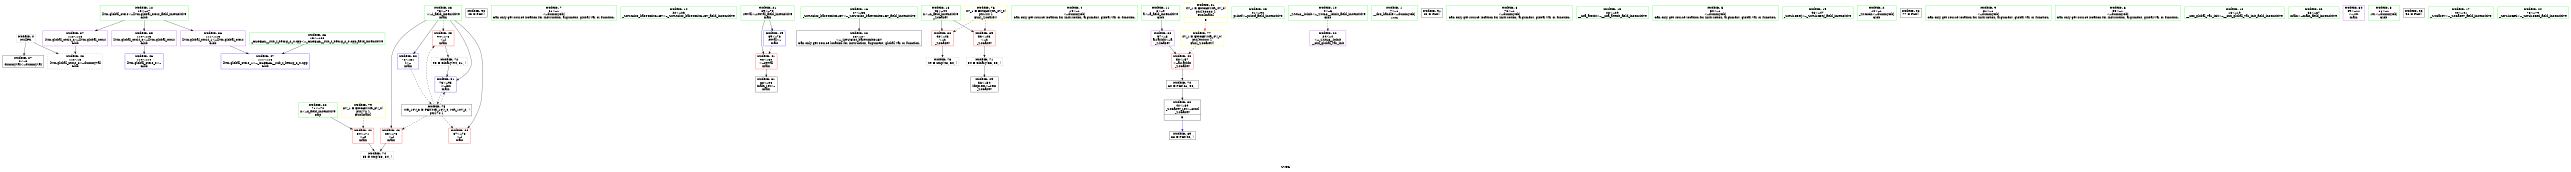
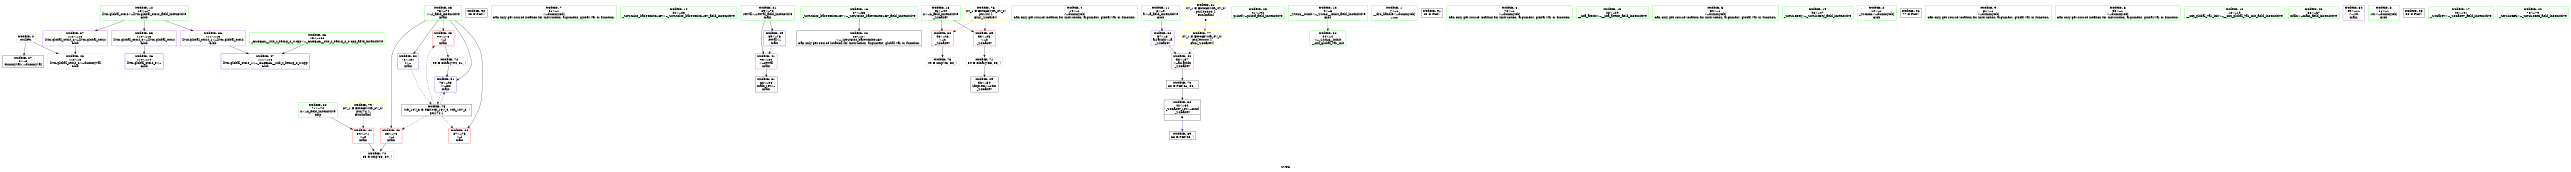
(1328, 38) -> (1328, 38)
